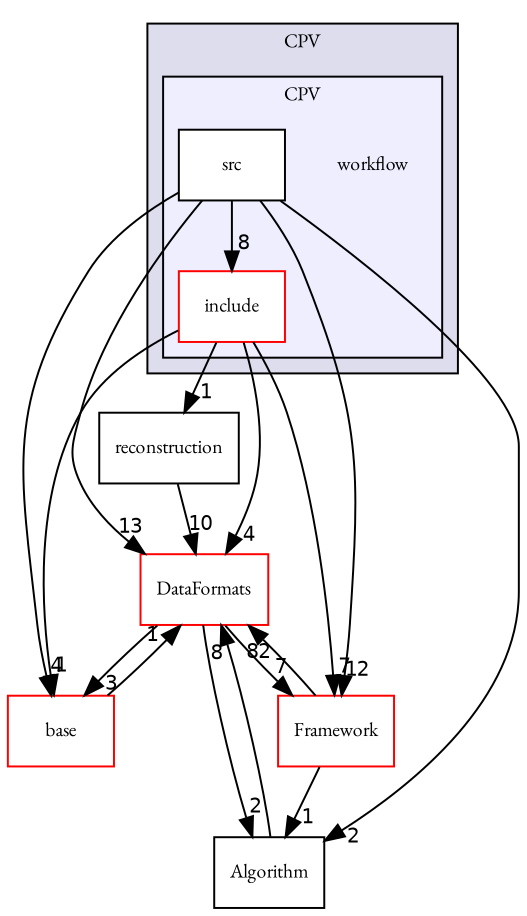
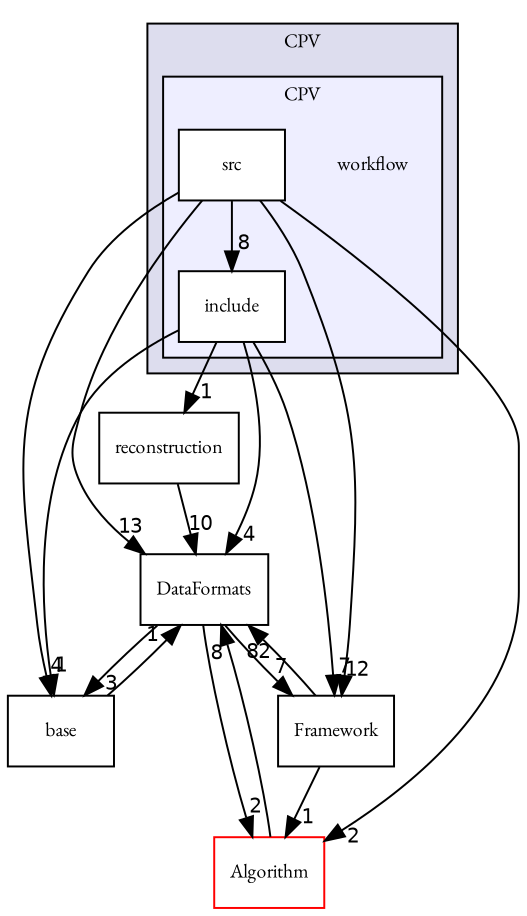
(232, 307) -> (232, 307)
(204, 590) -> (204, 590)
(61, 731) -> (61, 731)
(336, 731) -> (336, 731)
(269, 873) -> (269, 873)
